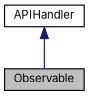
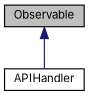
(44, 54) -> (44, 54)
